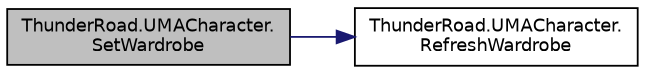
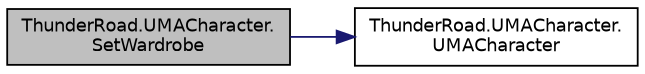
(496, 37) -> (496, 37)
